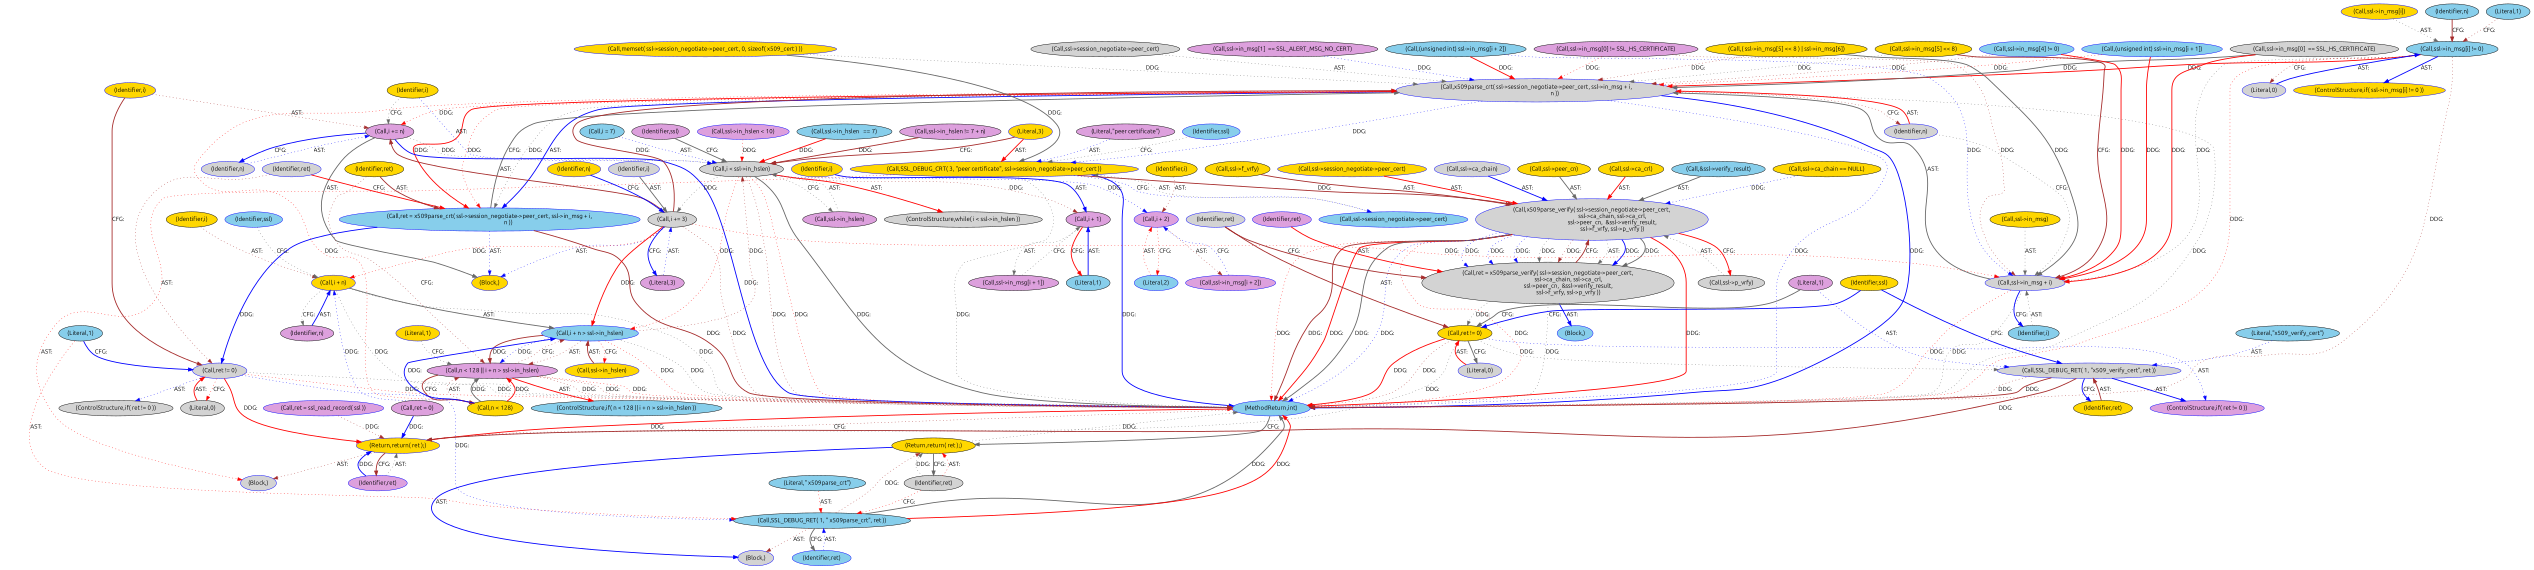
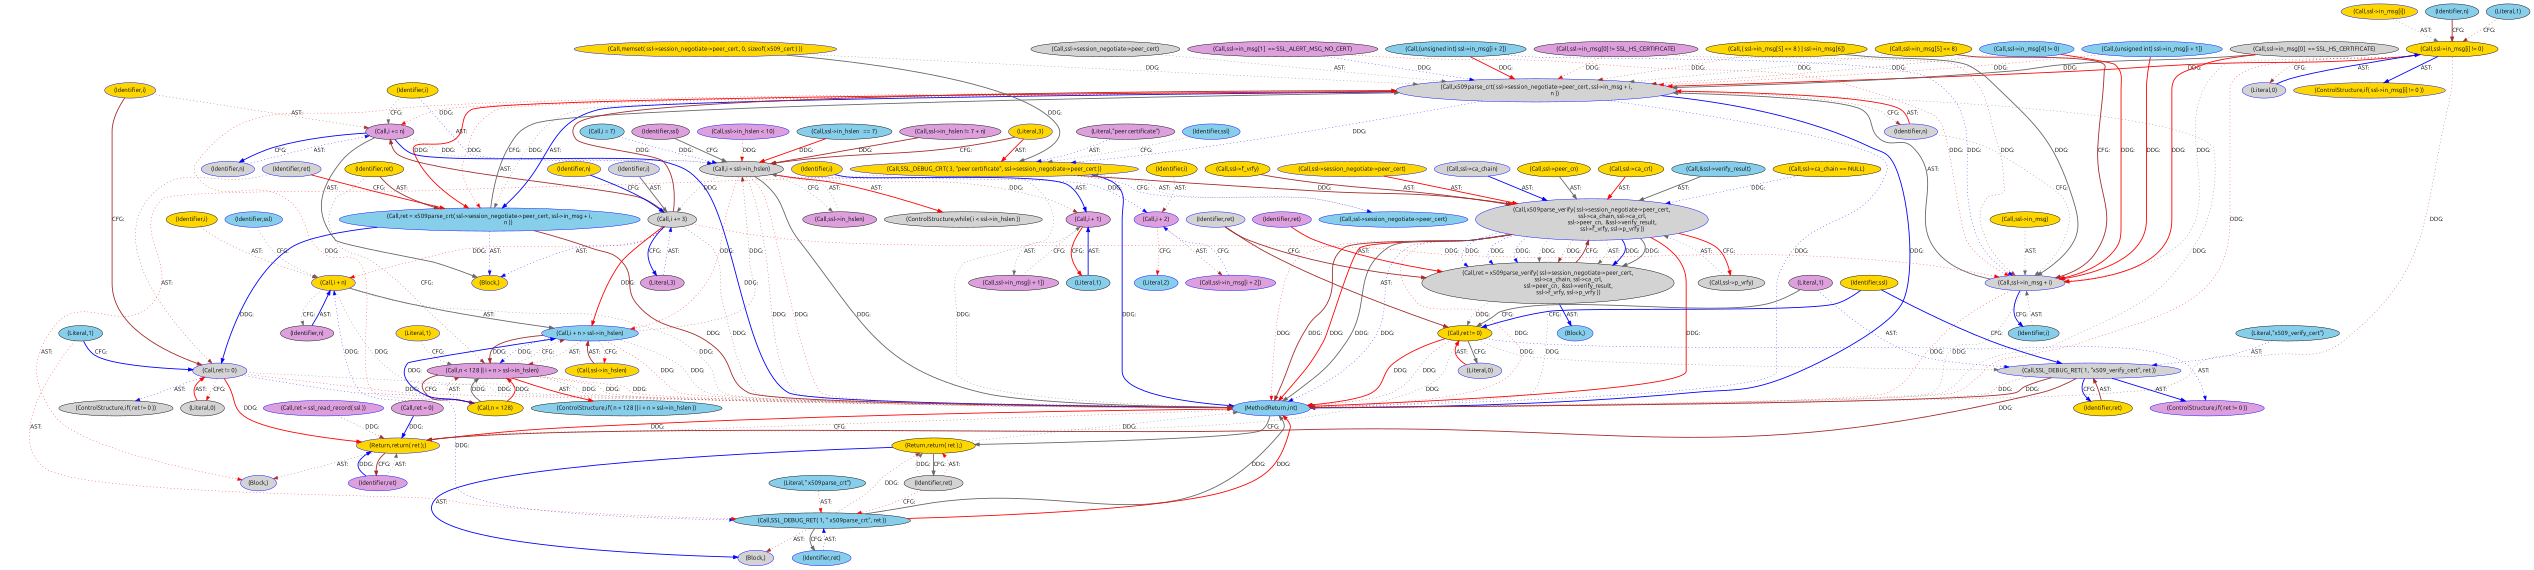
(2452, 49) -> (2452, 49)
none -> (1716, 70)
(687, 150) -> (687, 150)
(1143, 253) -> none
